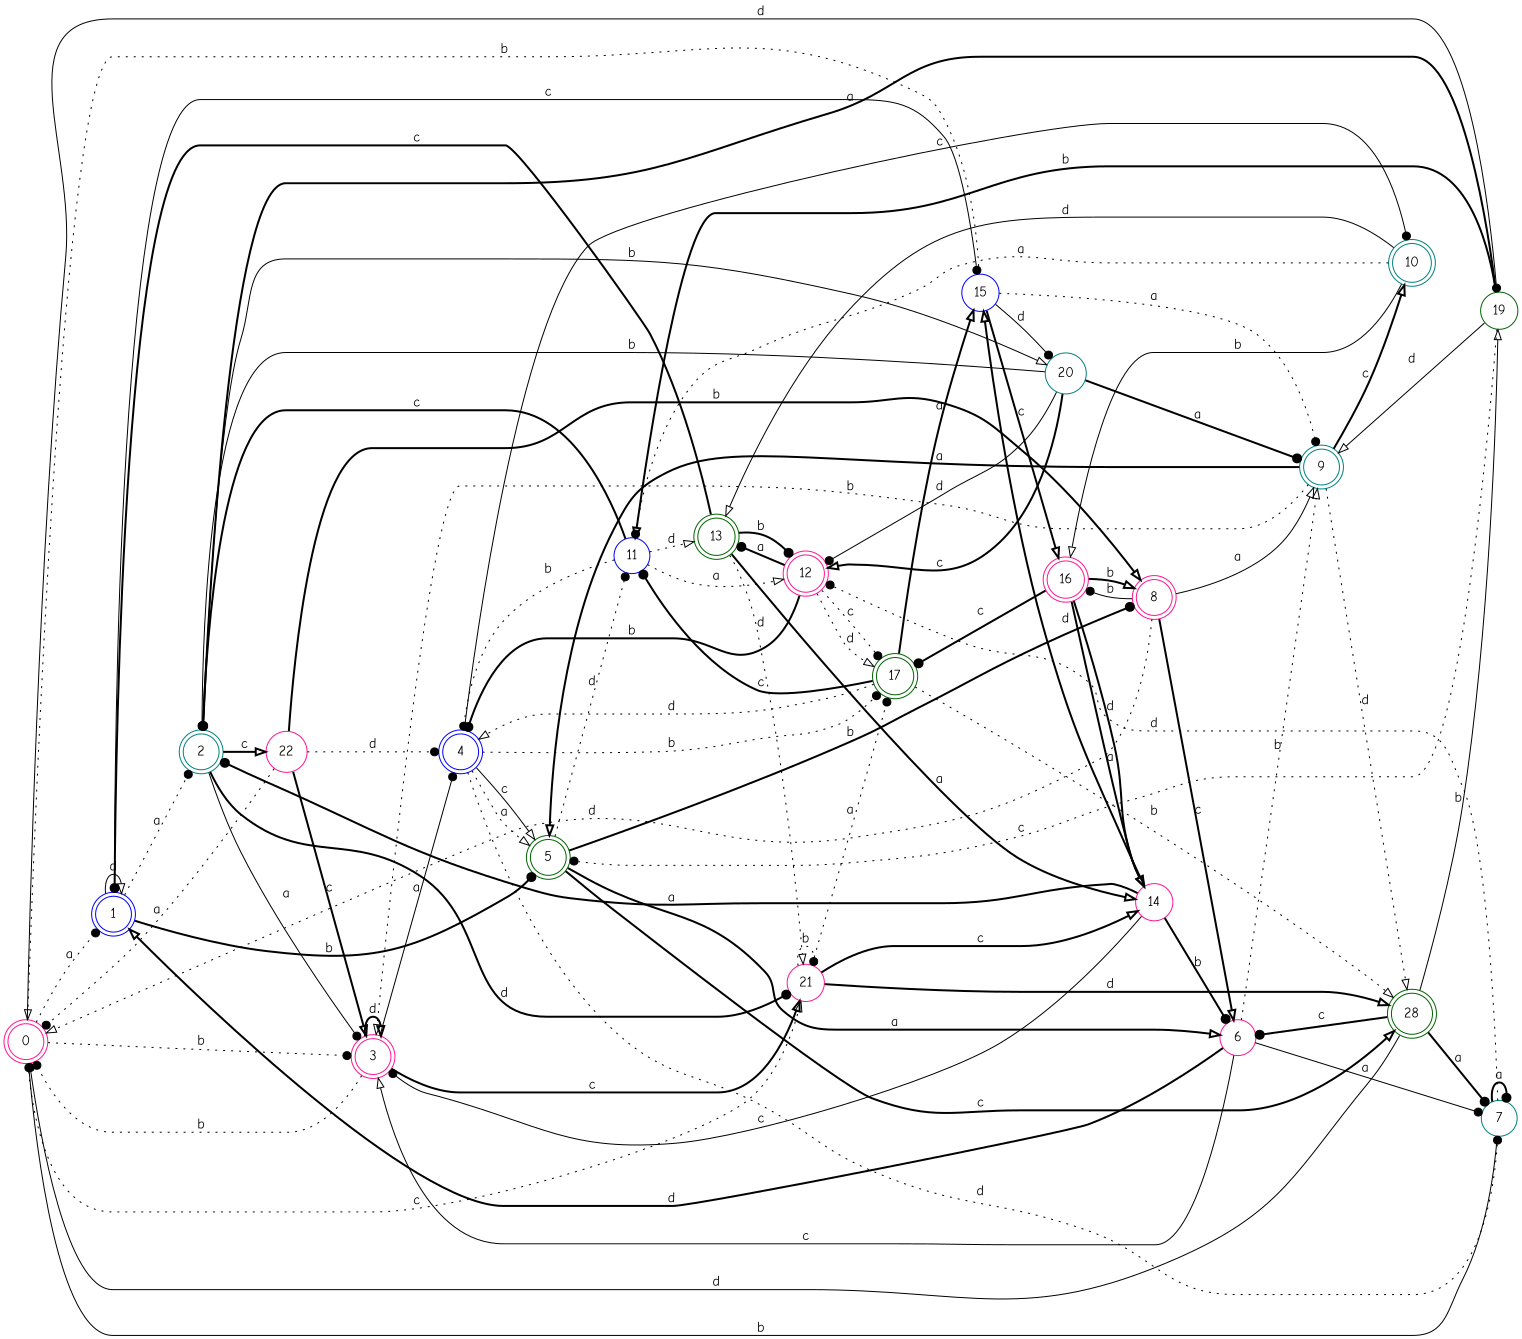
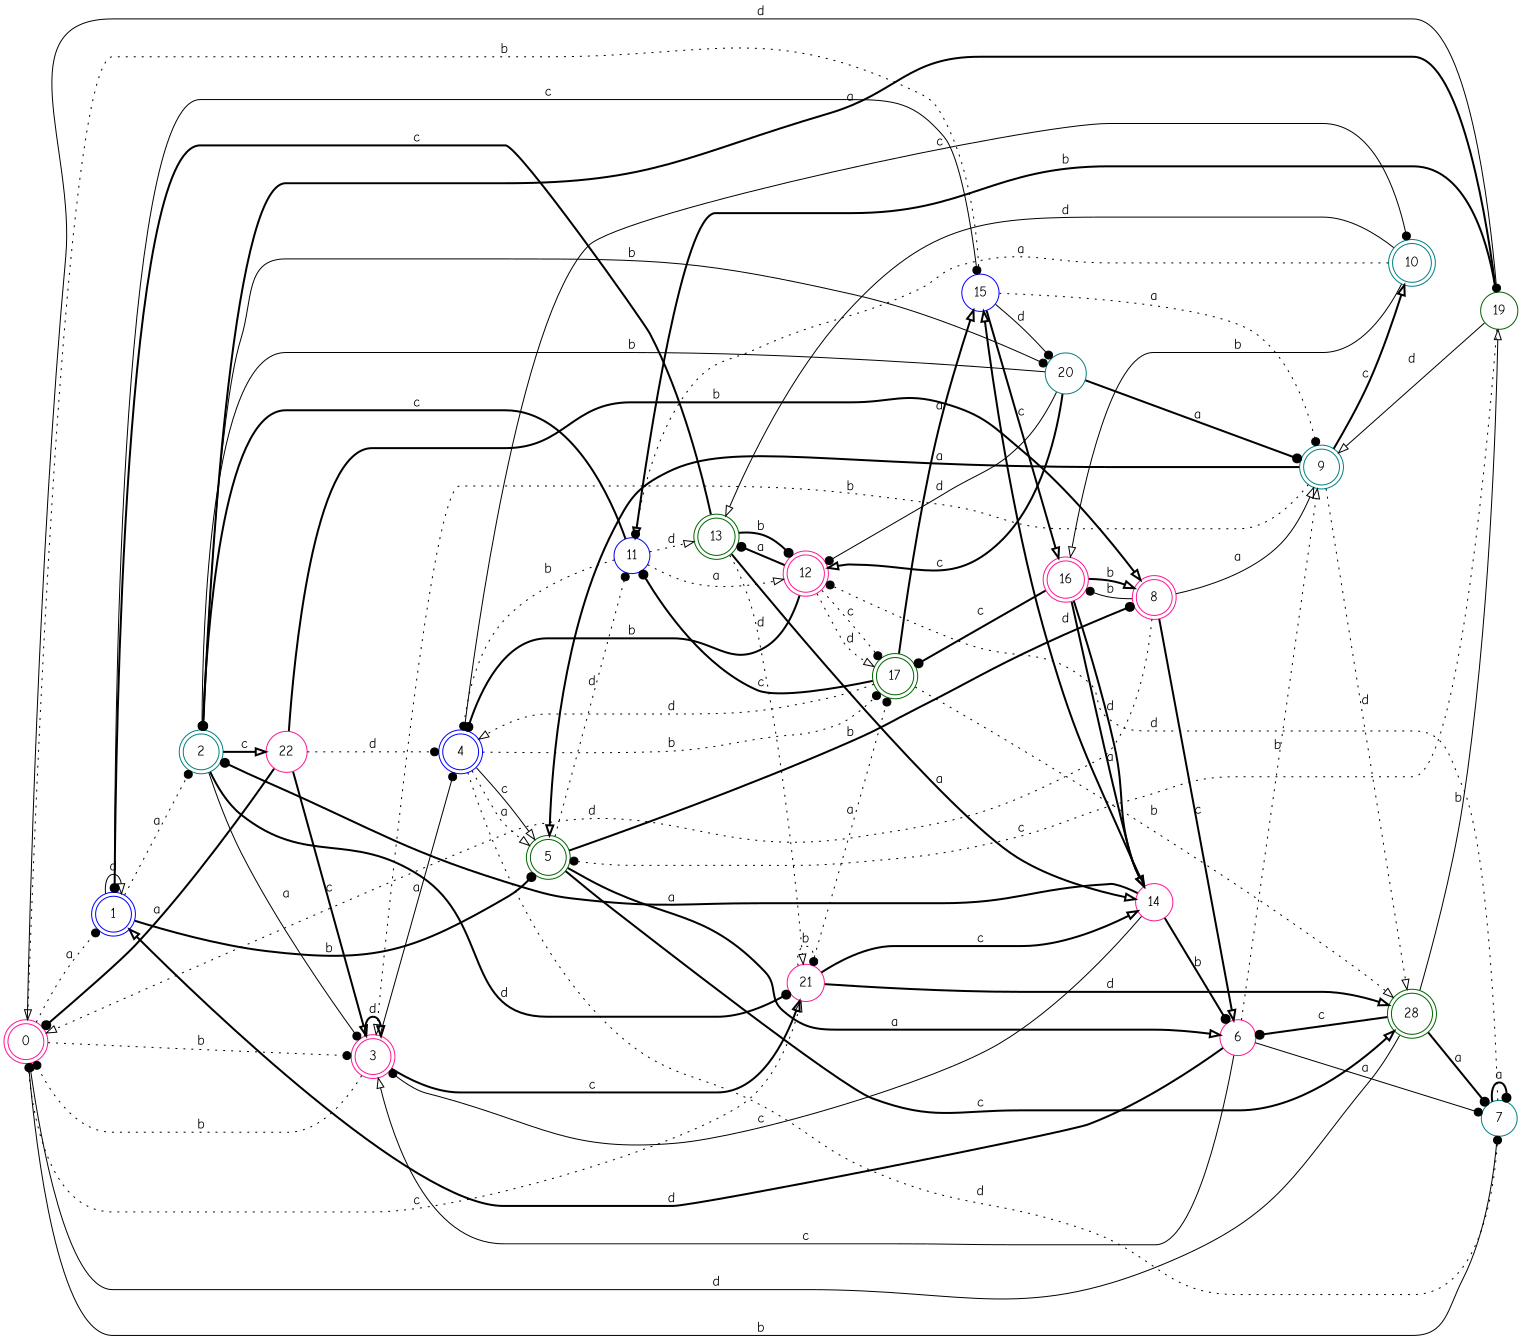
(422, 259) -> (423, 259)
(171, 904) -> (171, 904)
